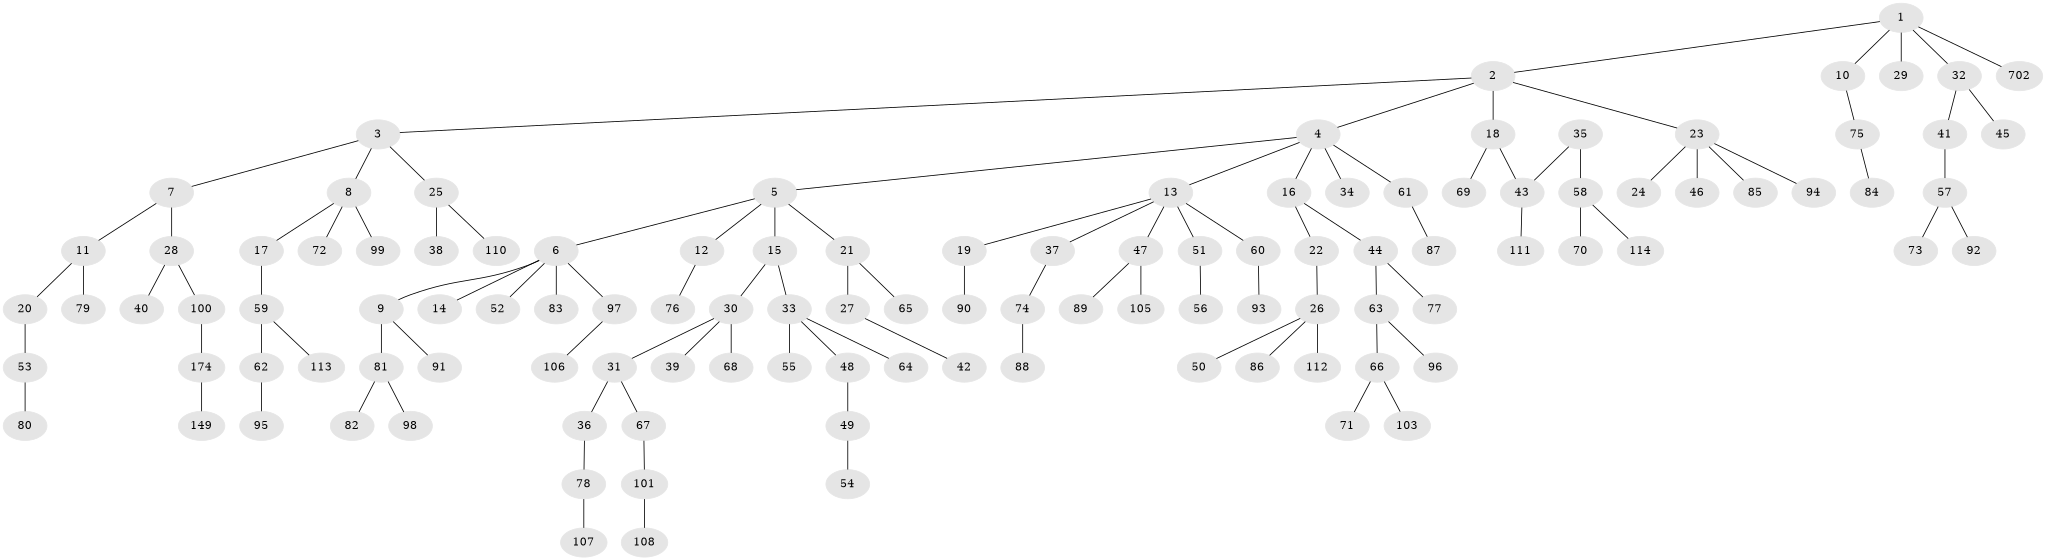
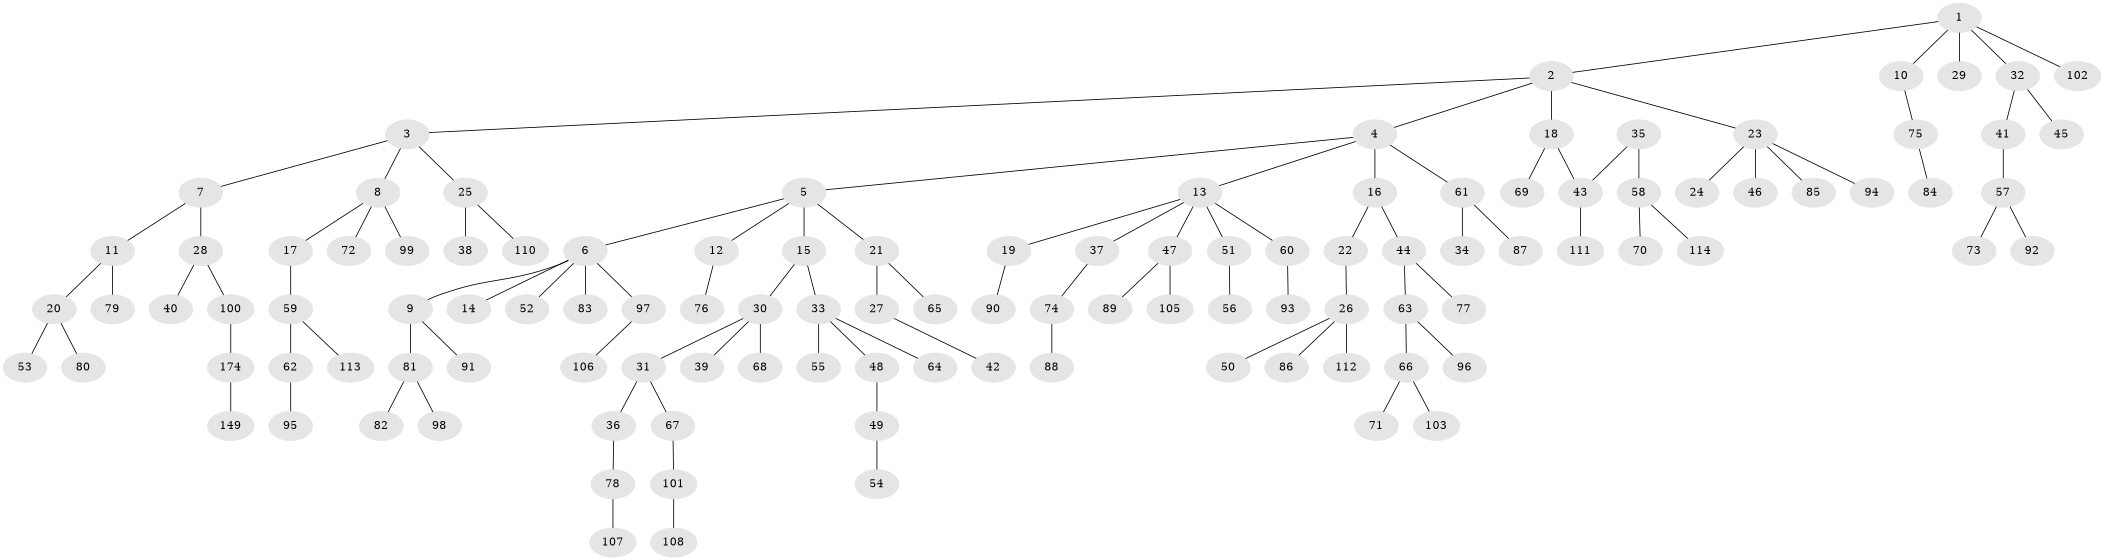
(2019, 76) -> (2078, 76)
(1333, 164) -> (1462, 222)
(25, 397) -> (69, 338)
